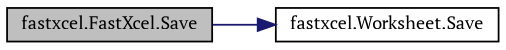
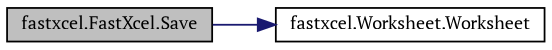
(387, 25) -> (410, 25)
